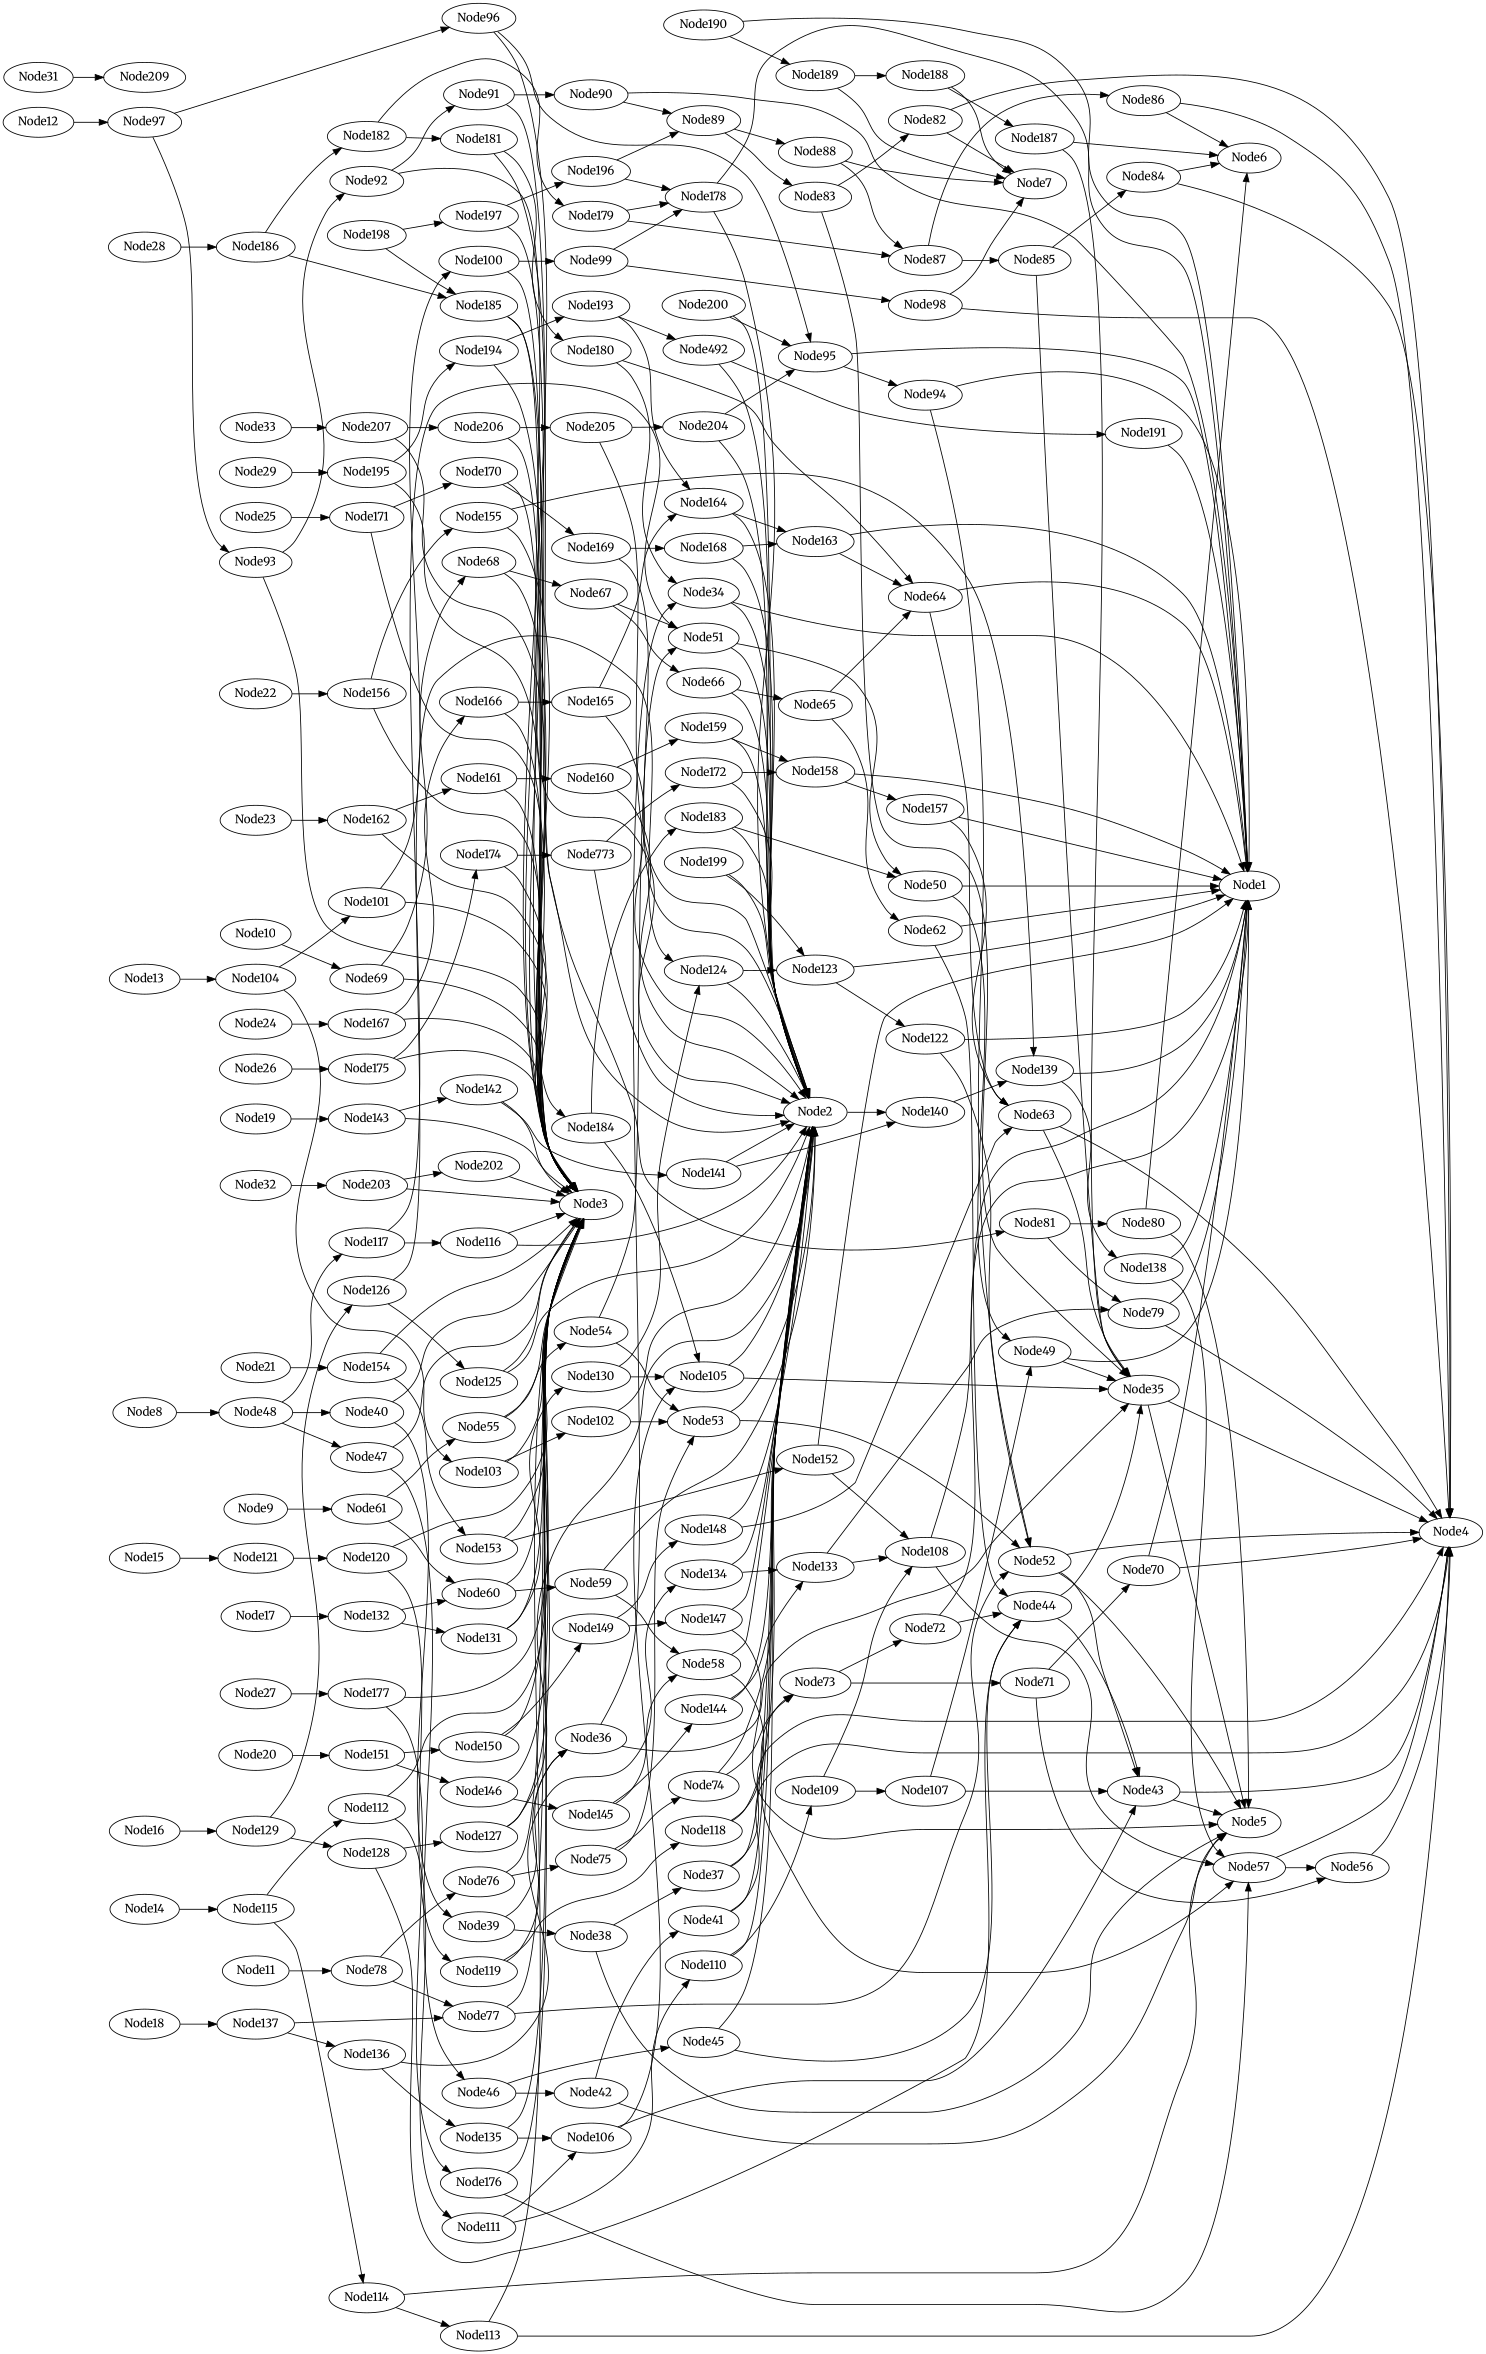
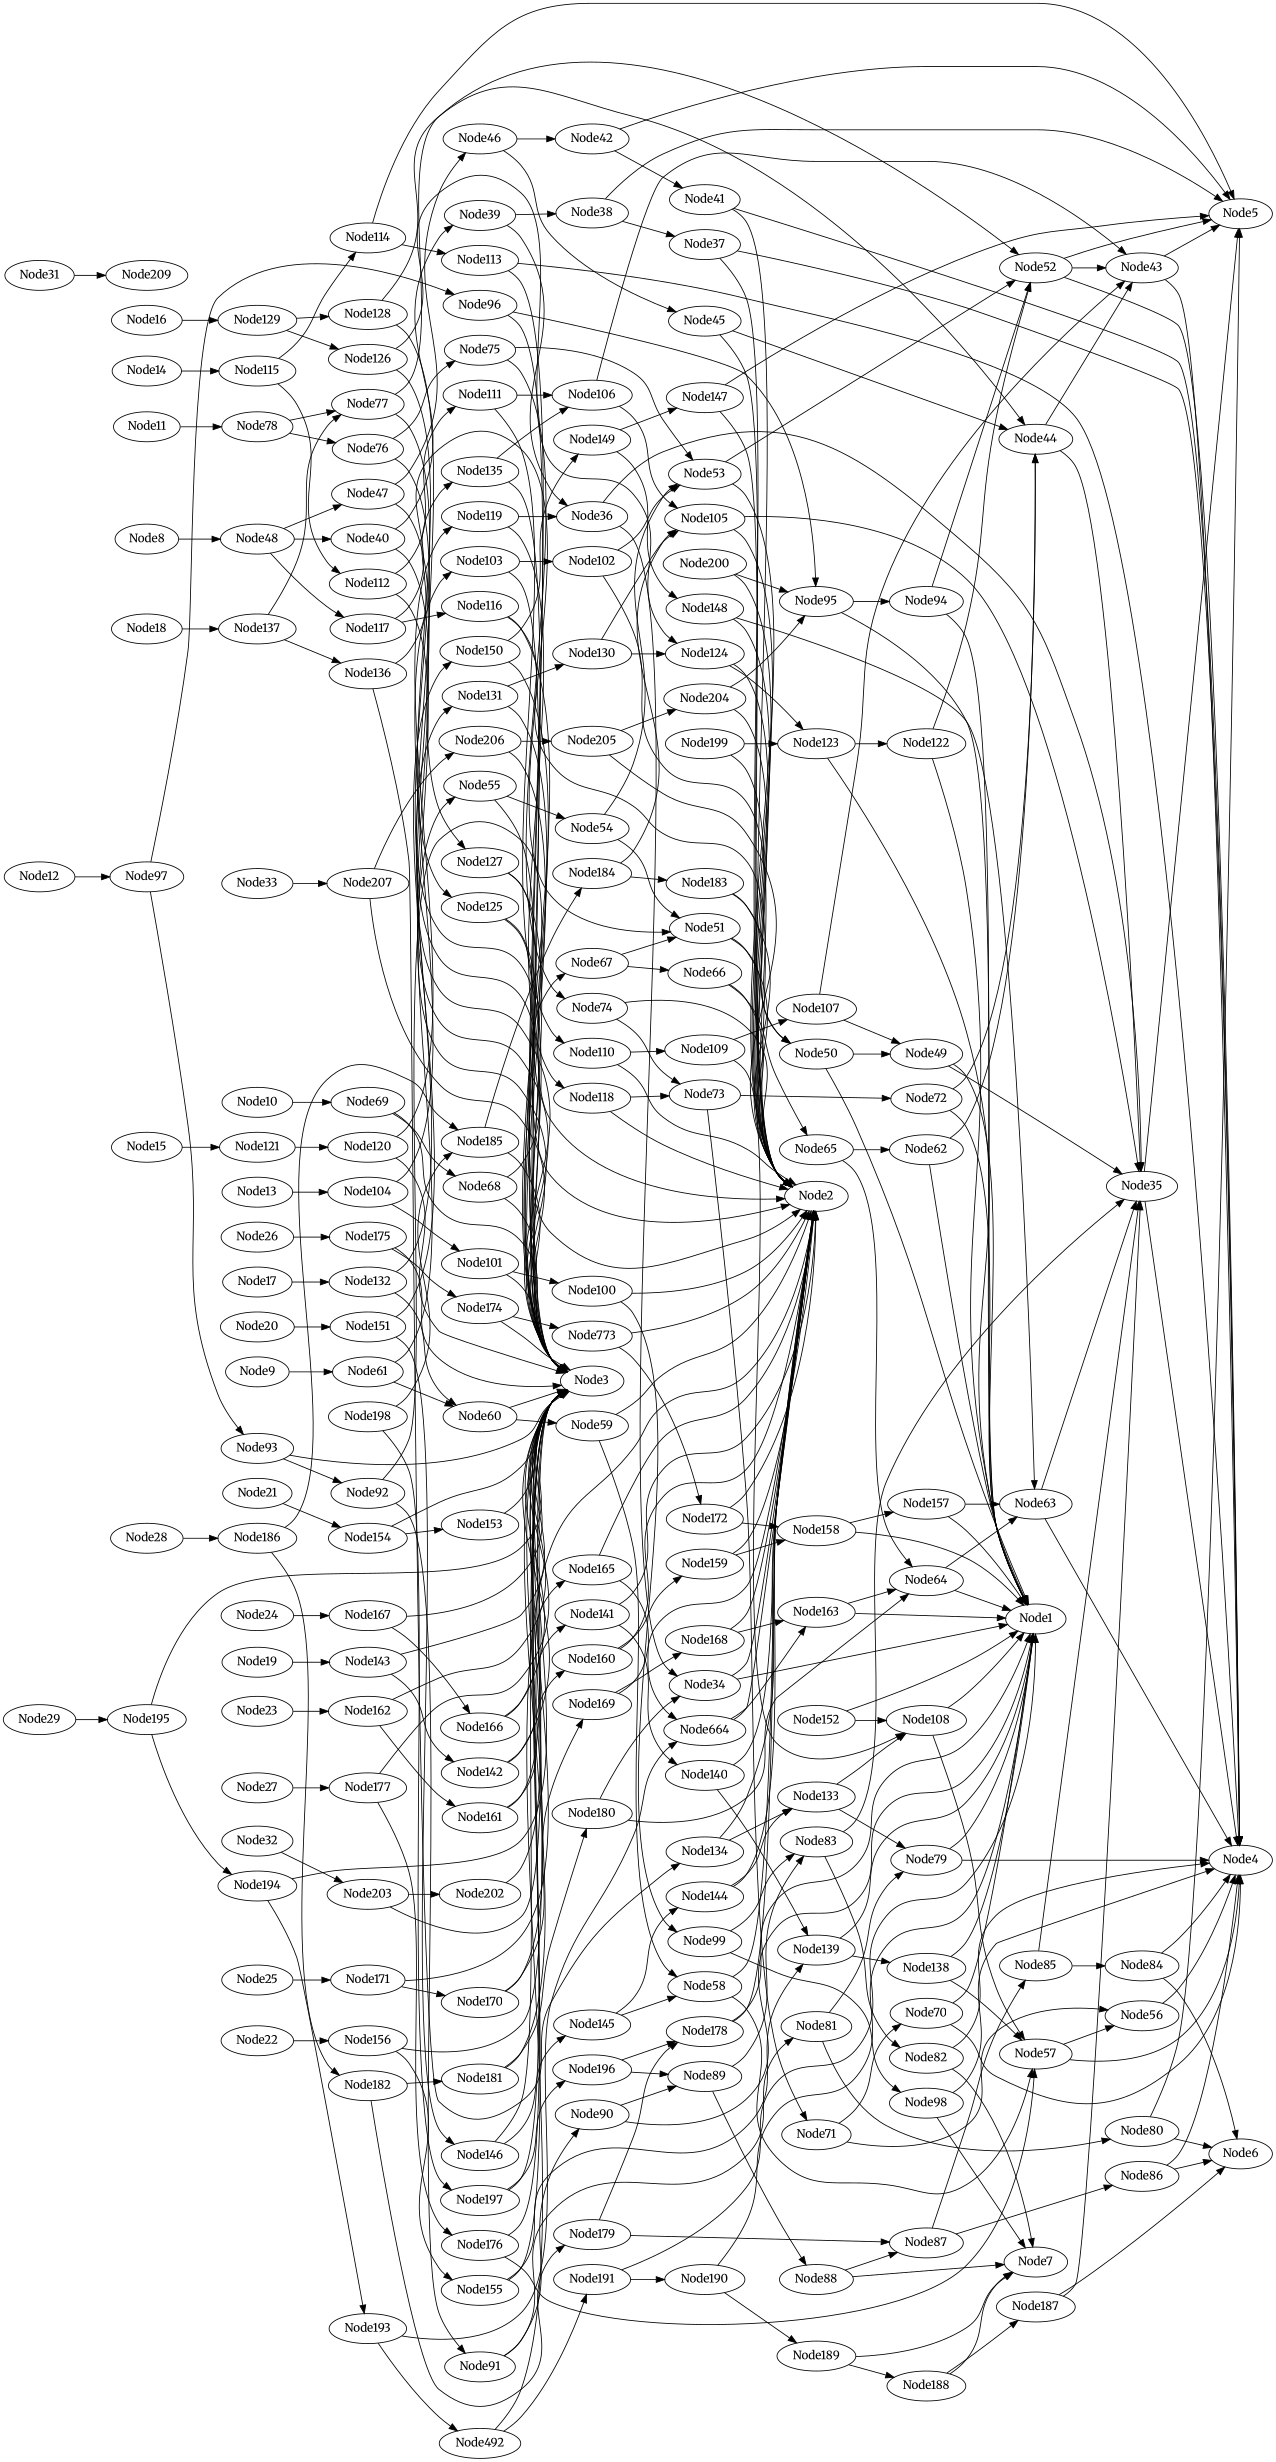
(644, 232) -> (752, 1913)
(704, 503) -> (705, 1730)
(859, 1112) -> (778, 1496)
(650, 1504) -> none
none -> (643, 2280)
